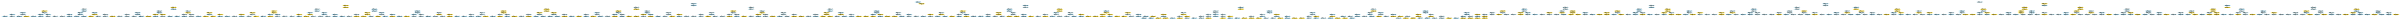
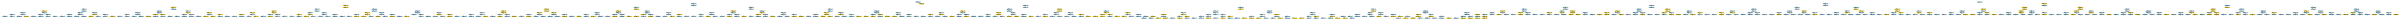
(2357, 9) -> (2357, 9)
(414, 16) -> none
(1216, 16) -> none
none -> (1216, 18)
